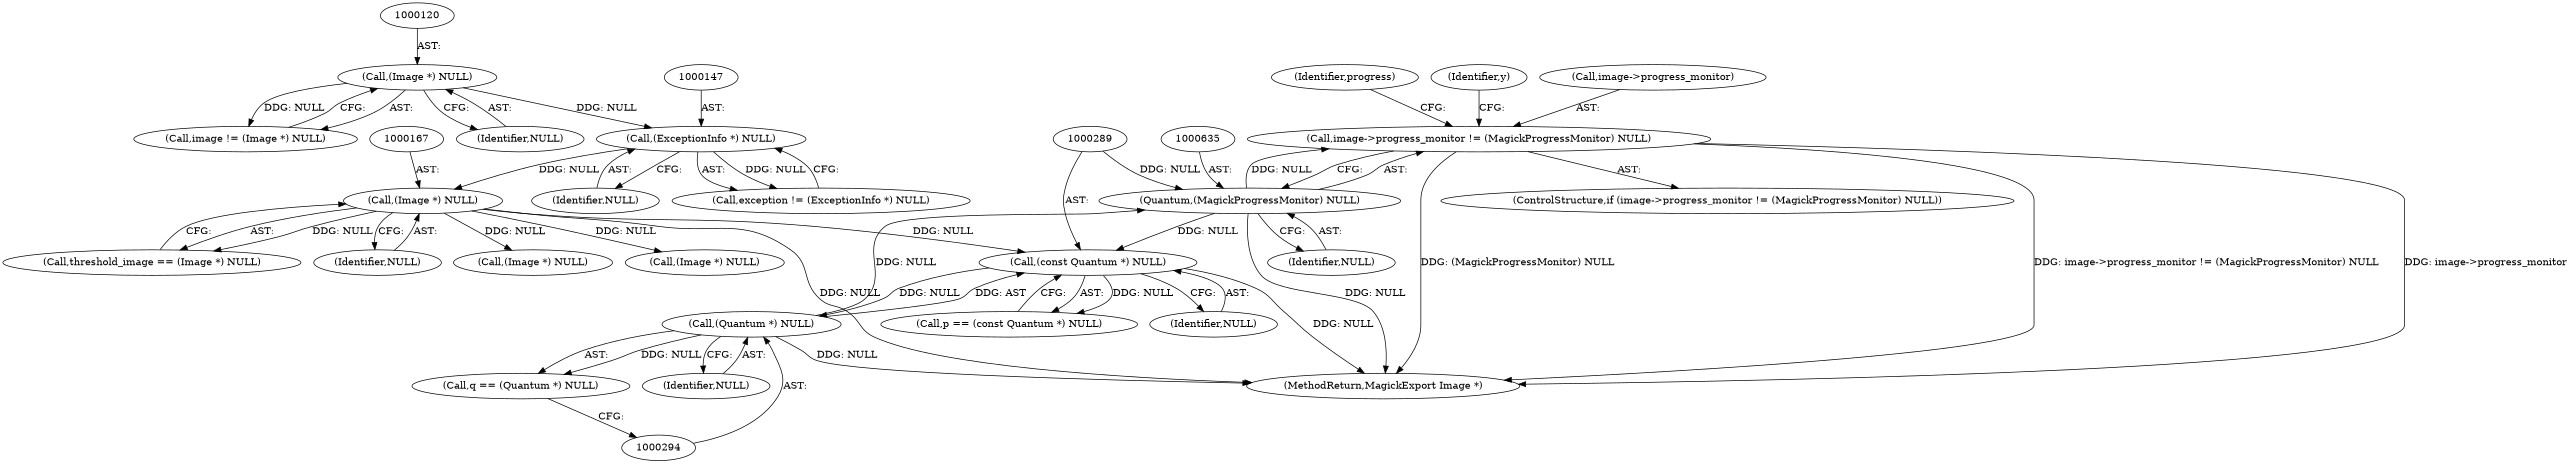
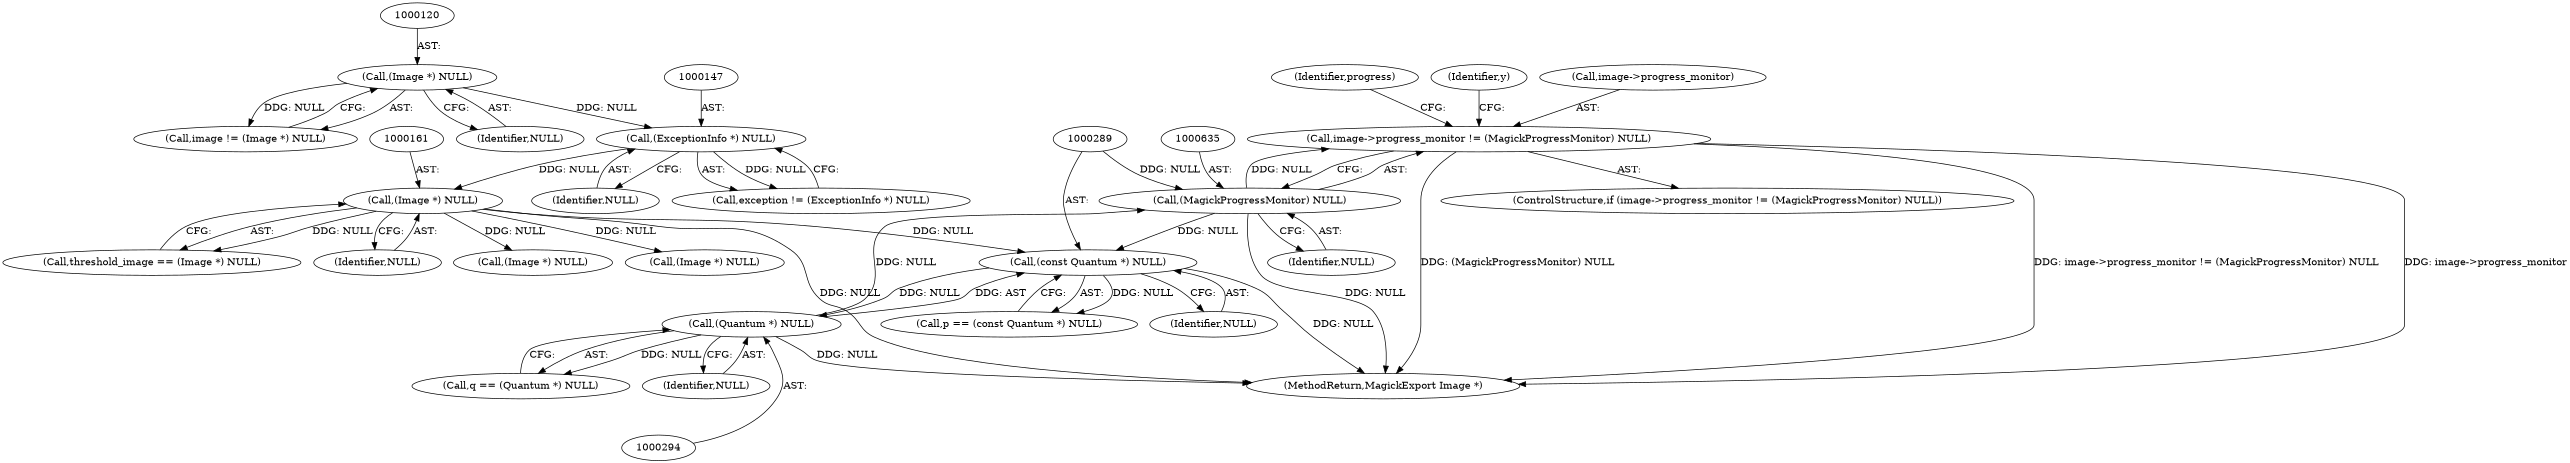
(407, 139) -> (407, 139)
(1250, 201) -> (1250, 201)
(589, 417) -> (583, 338)
